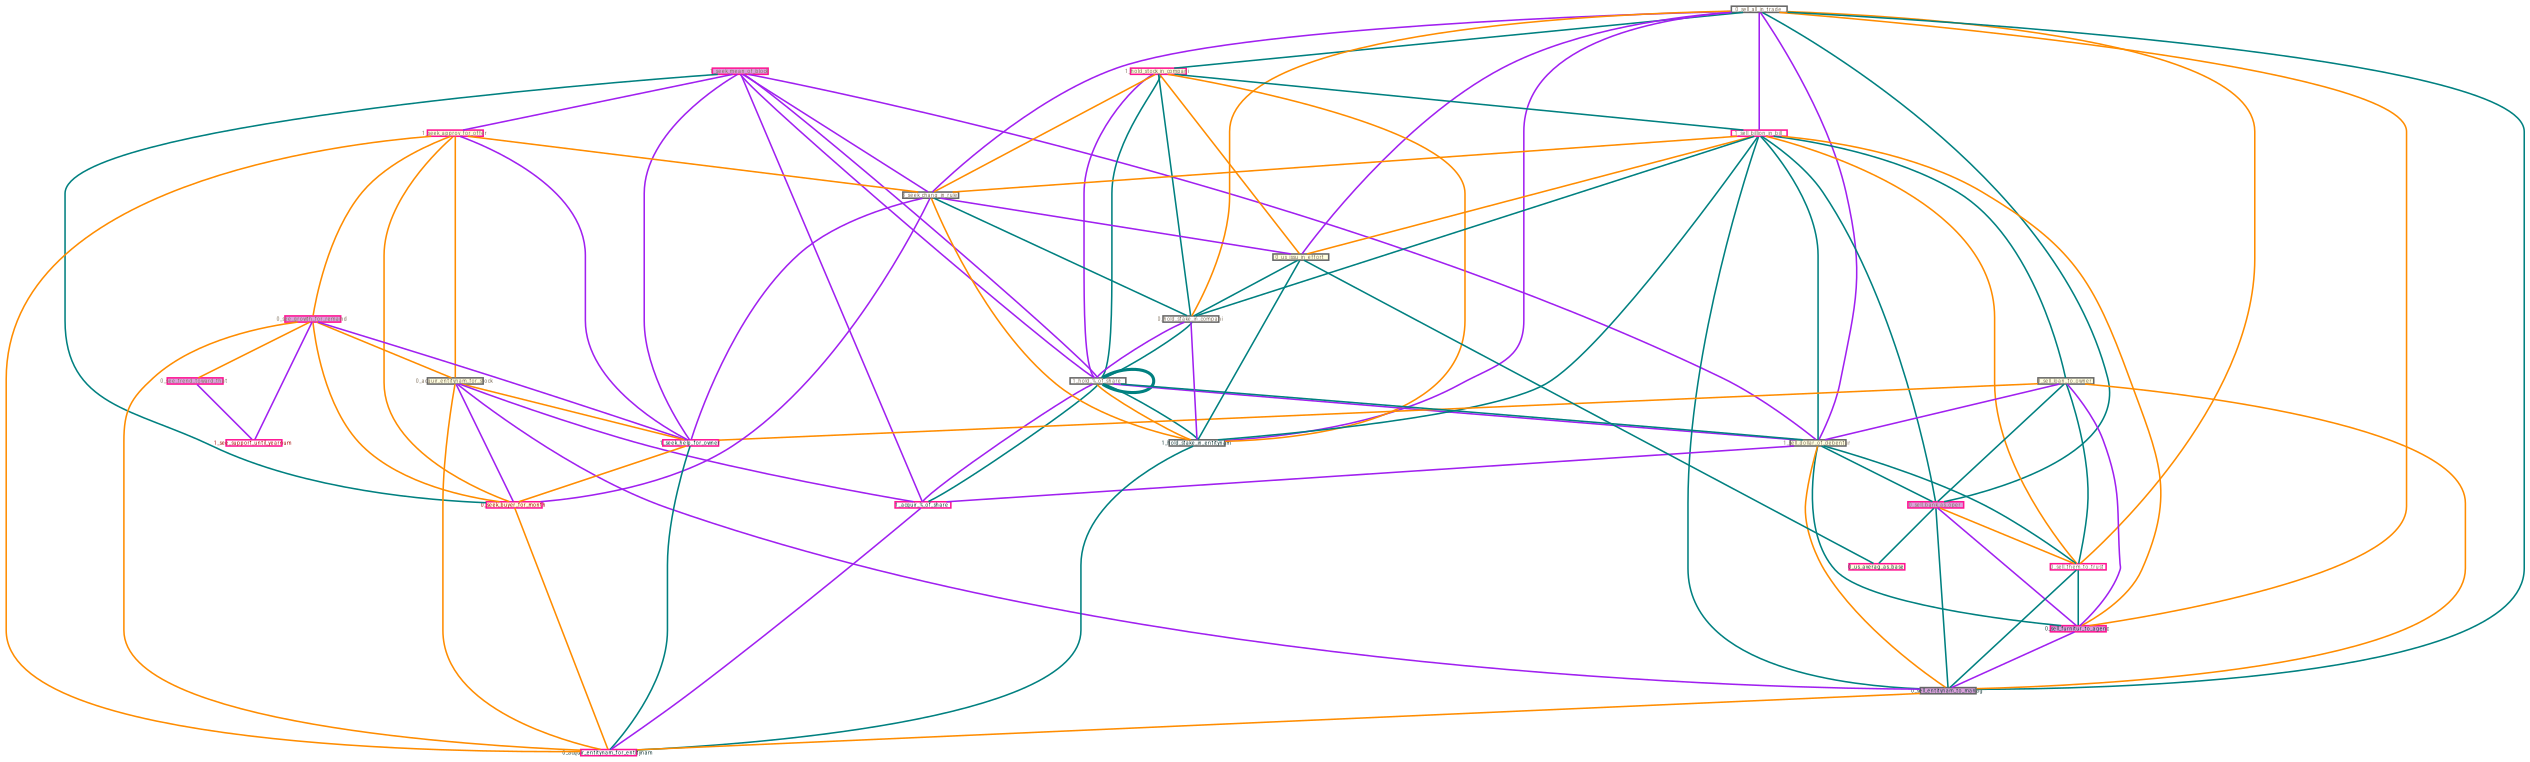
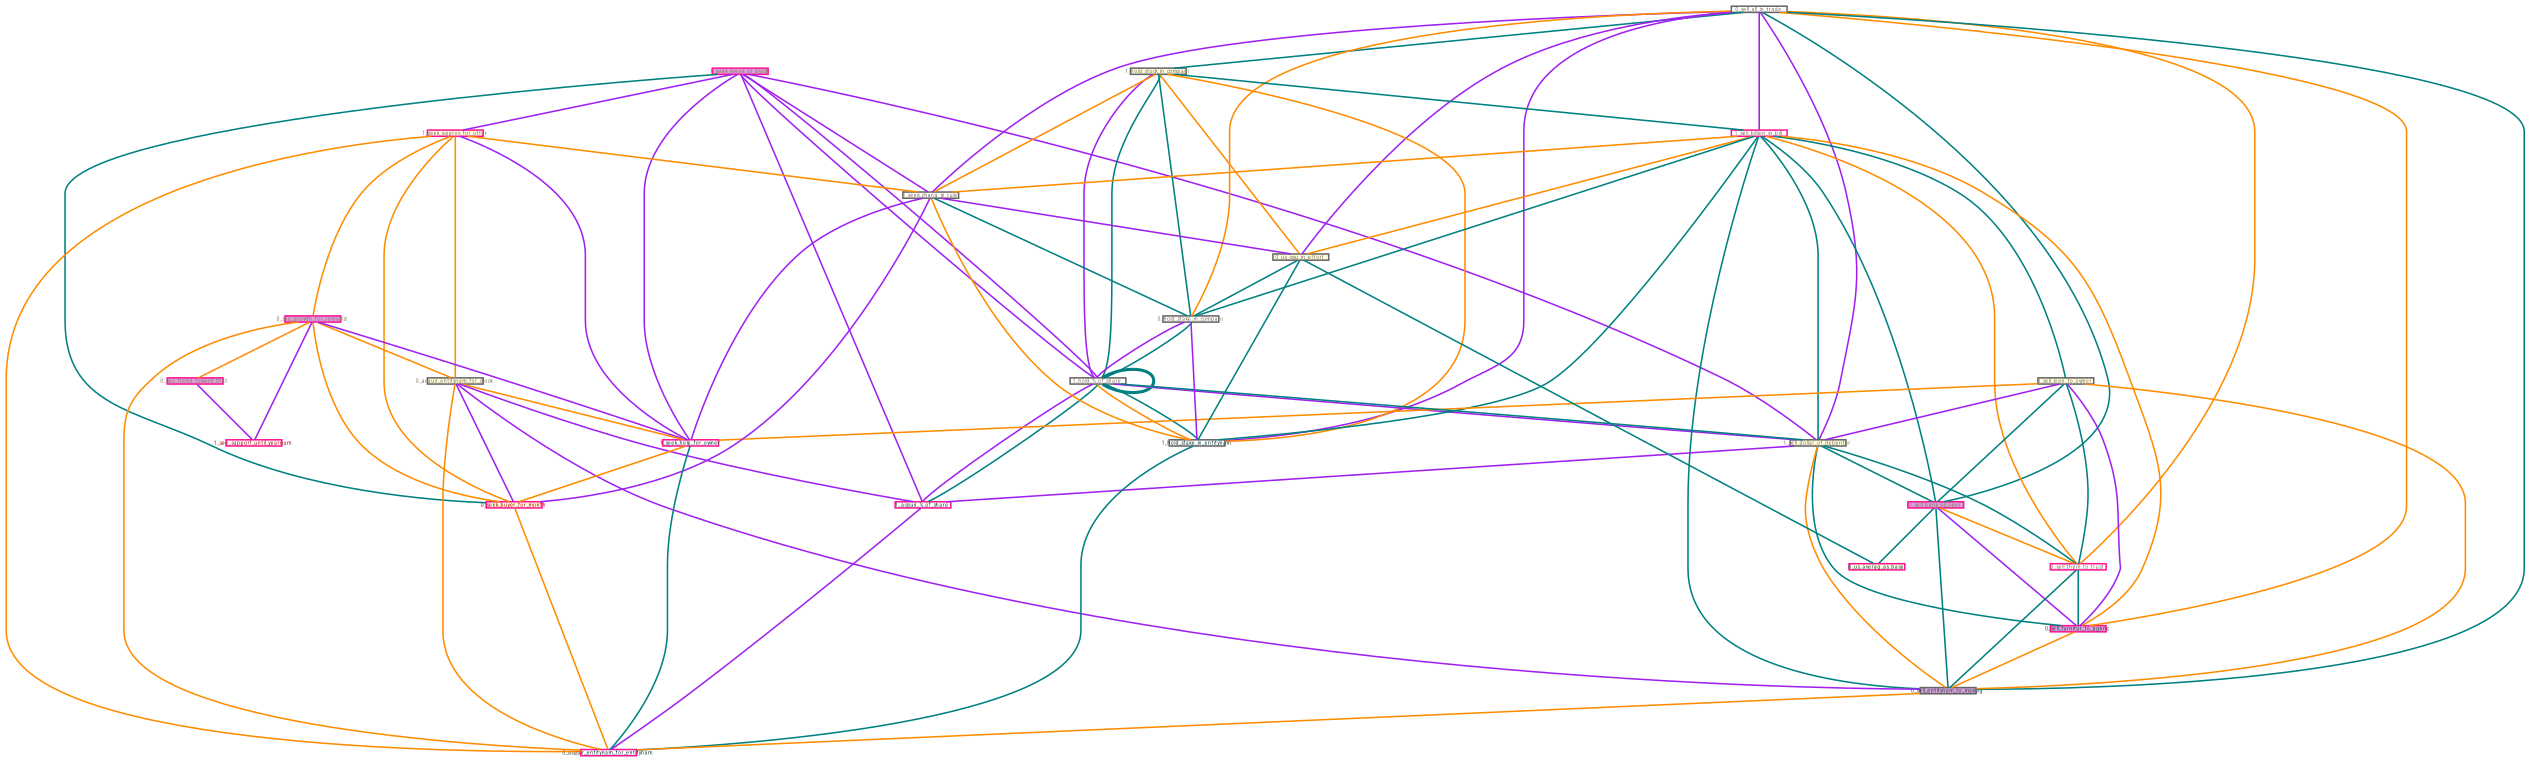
(1158, 71) -> (1158, 71)
(2013, 660) -> (2013, 660)
